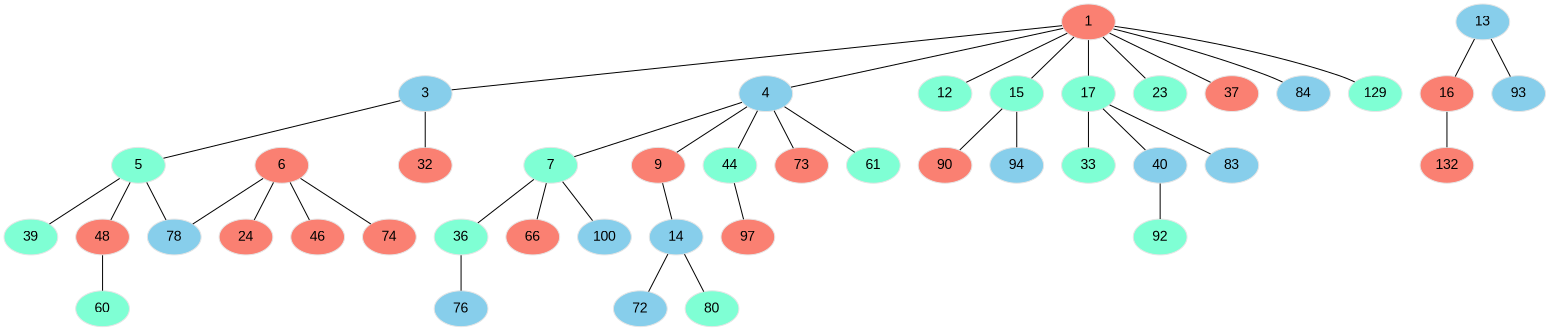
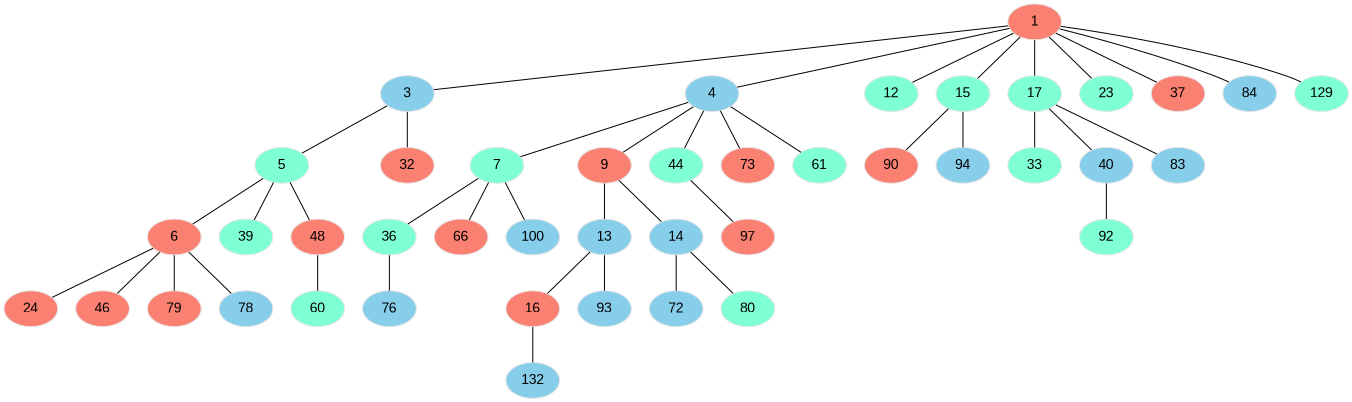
(1447, 165) -> (533, 380)
(156, 201) -> (228, 201)
none -> (604, 201)
(389, 237) -> (174, 309)
